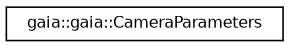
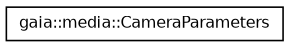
(145, 24) -> (145, 24)
